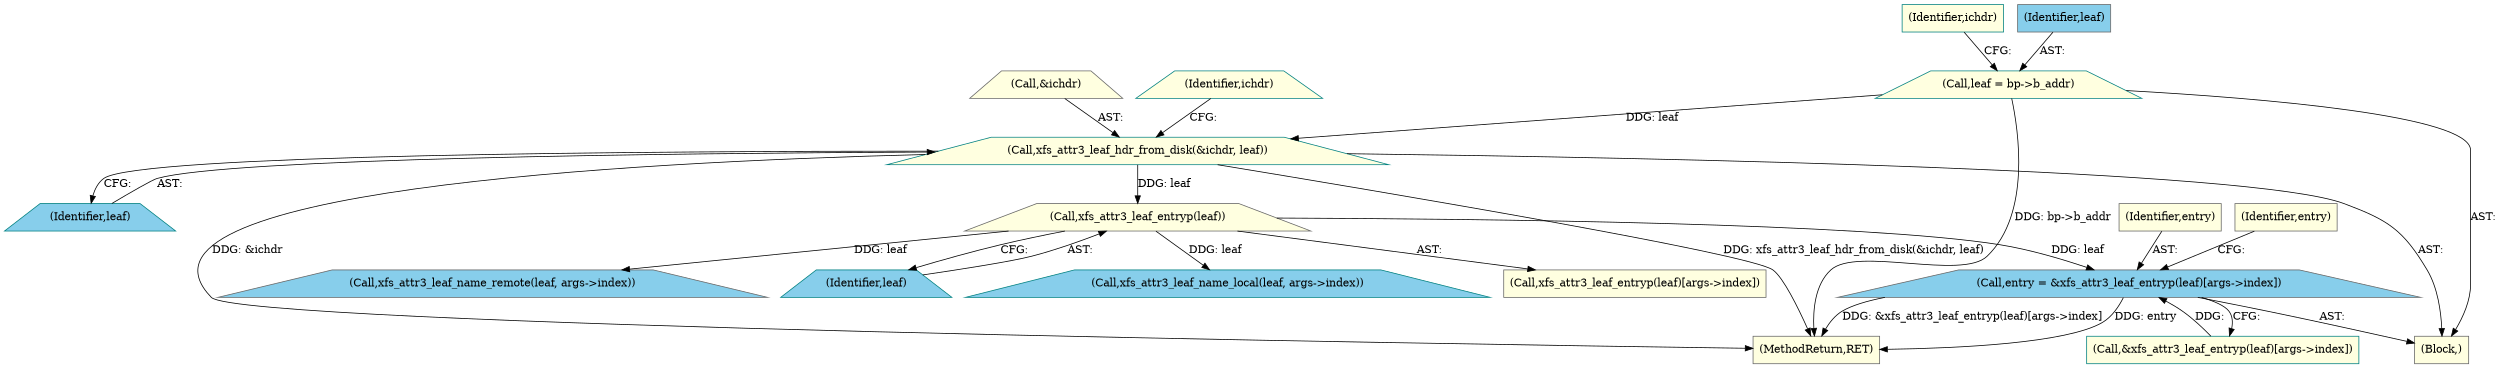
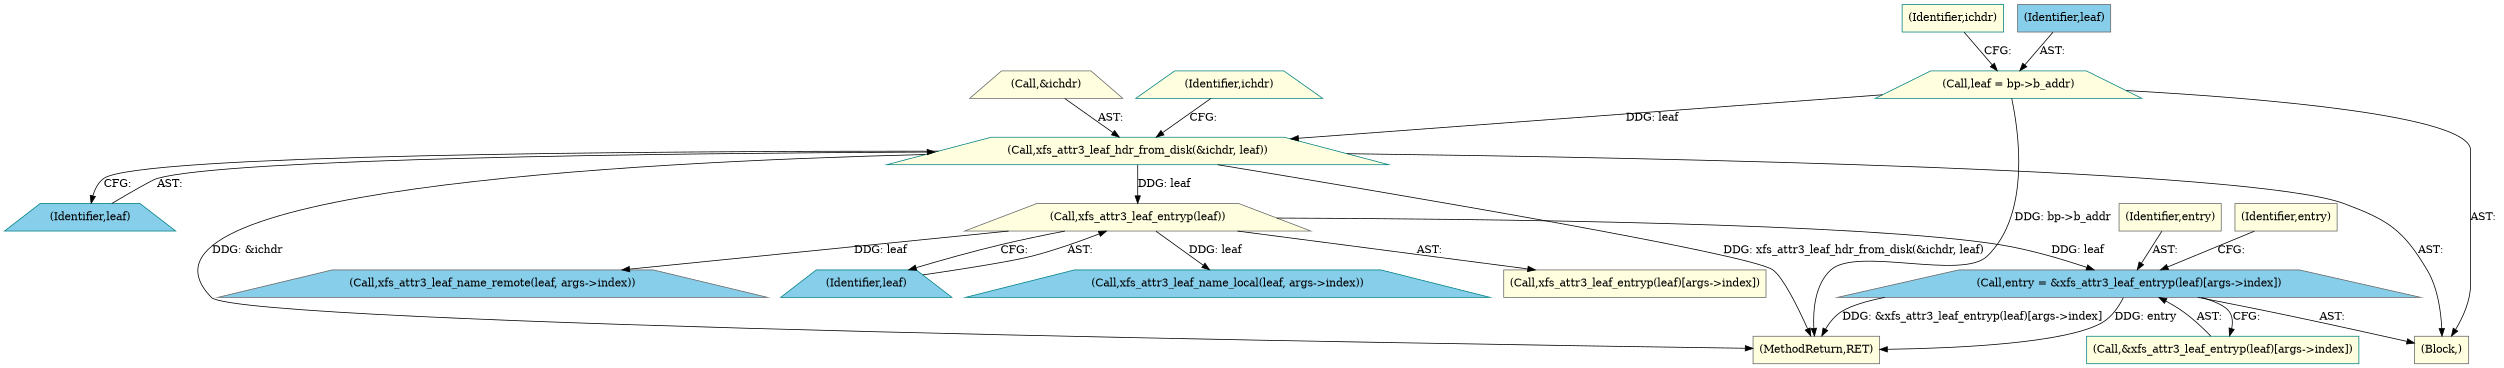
(2211, 317) -> (2211, 317)
